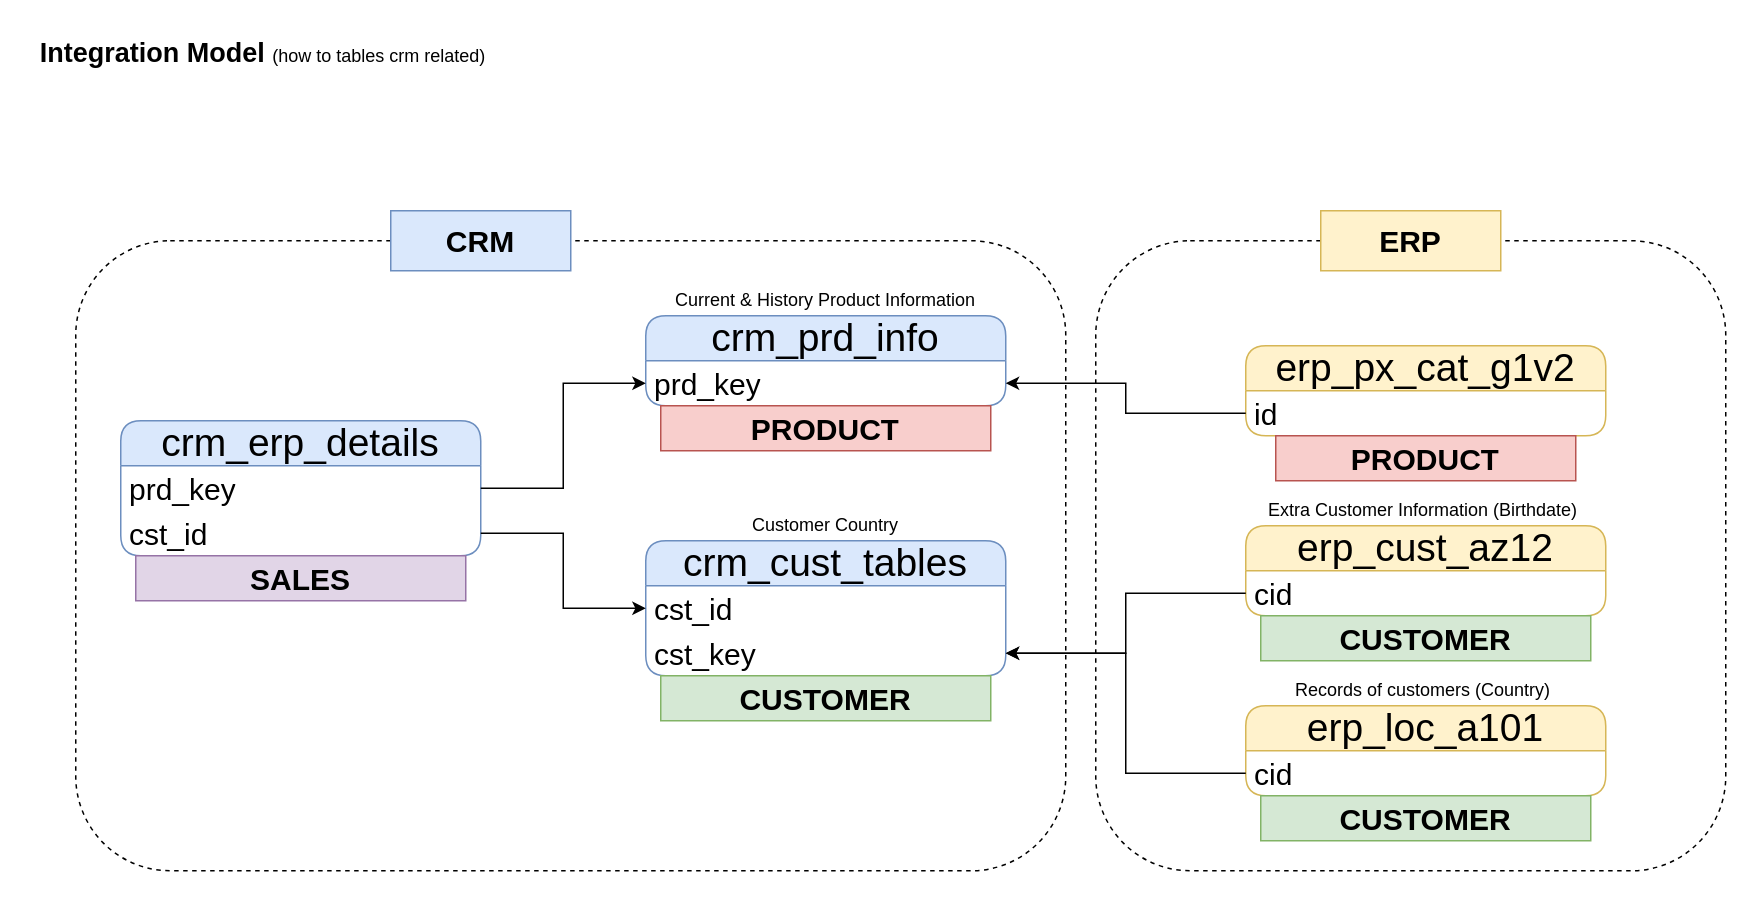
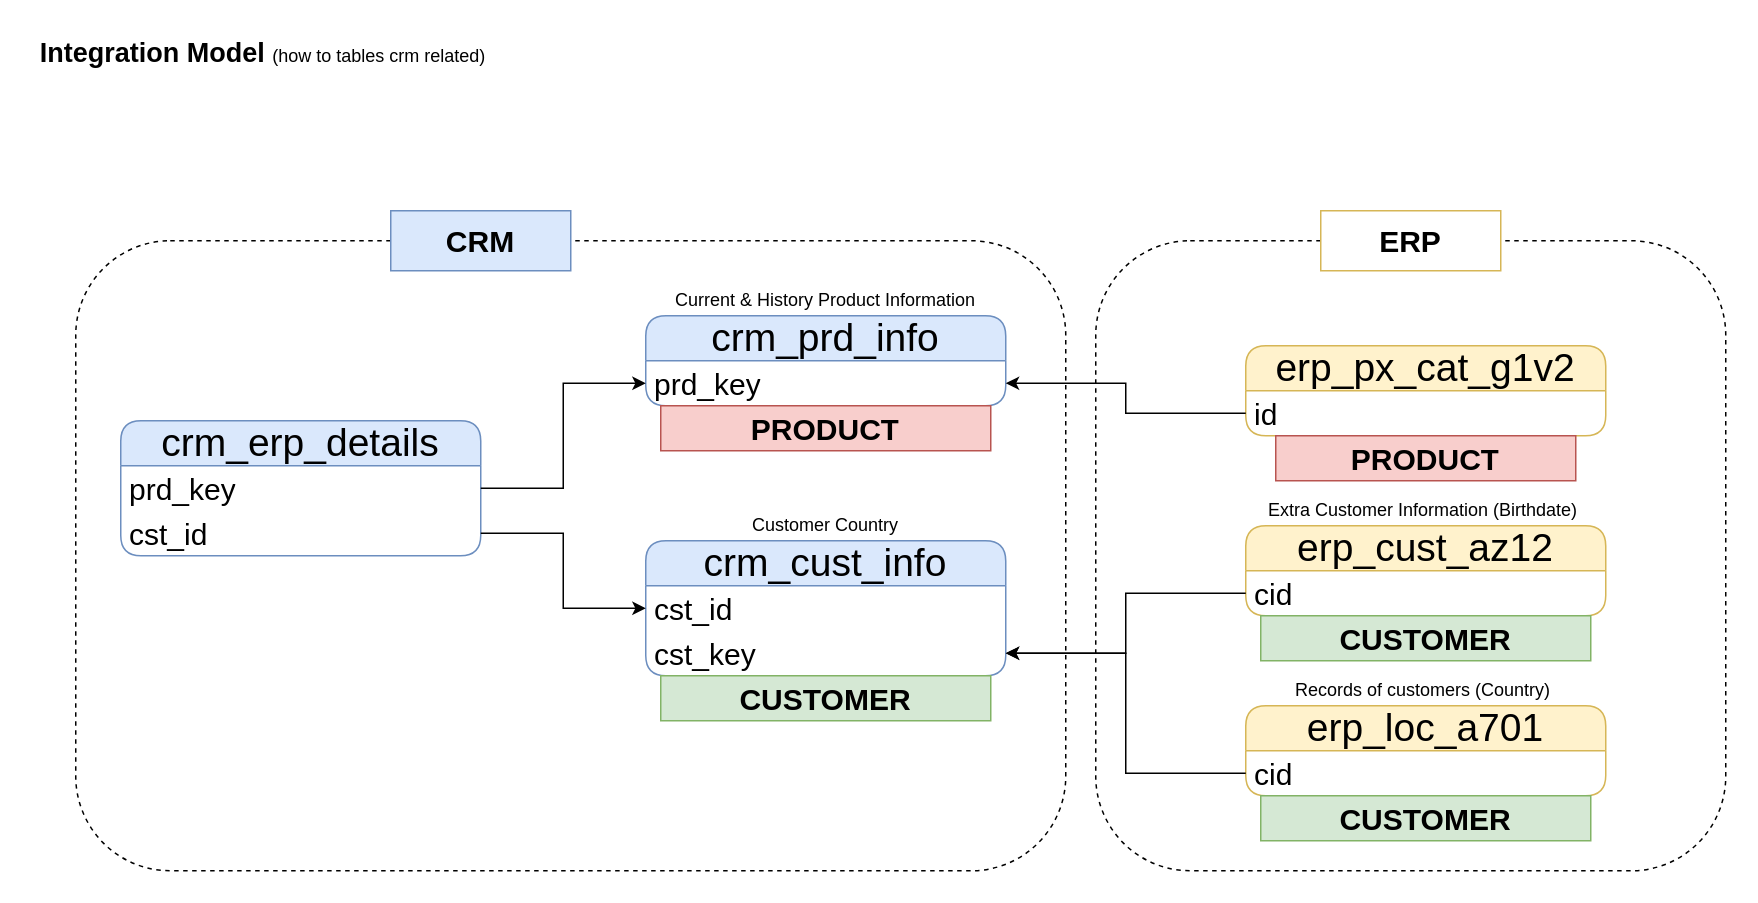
(1411, 241) -> (1411, 241)
(826, 563) -> (826, 563)
(301, 578) -> none
(1426, 728) -> (1426, 728)
